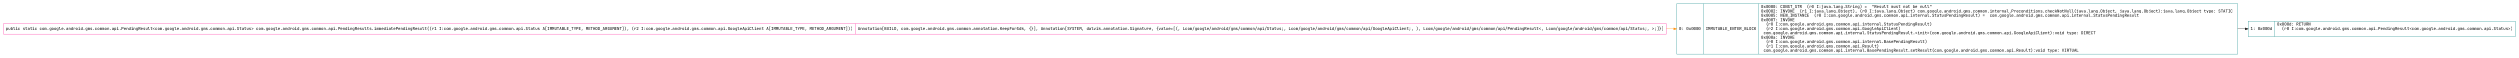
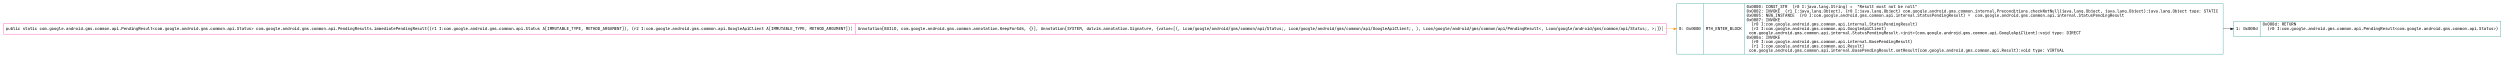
(1731, 29) -> (1724, 29)
